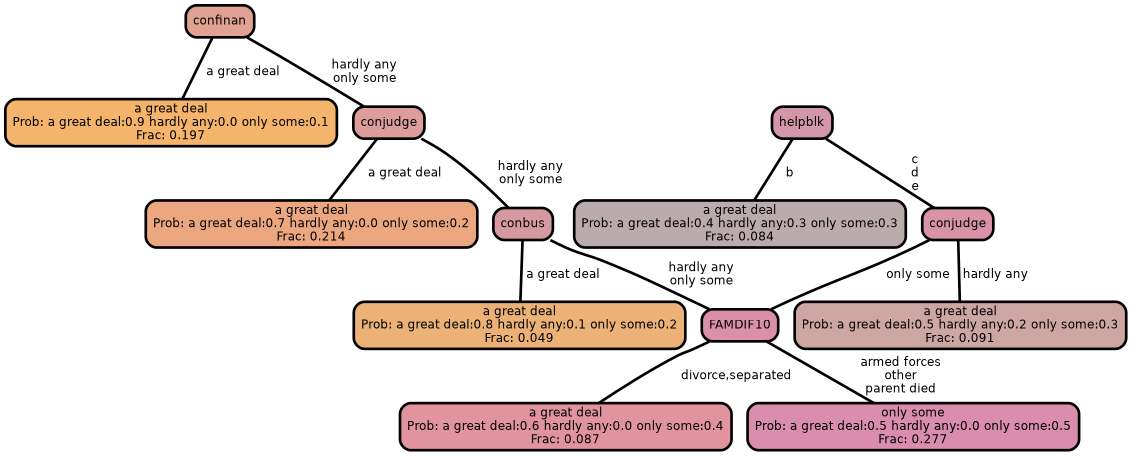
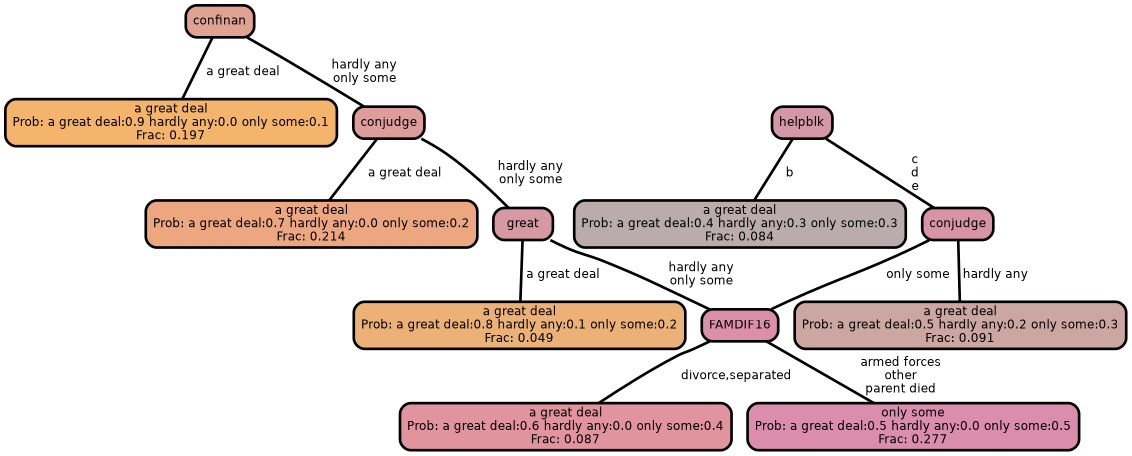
(523, 224) -> (523, 224)
(740, 325) -> (740, 325)
